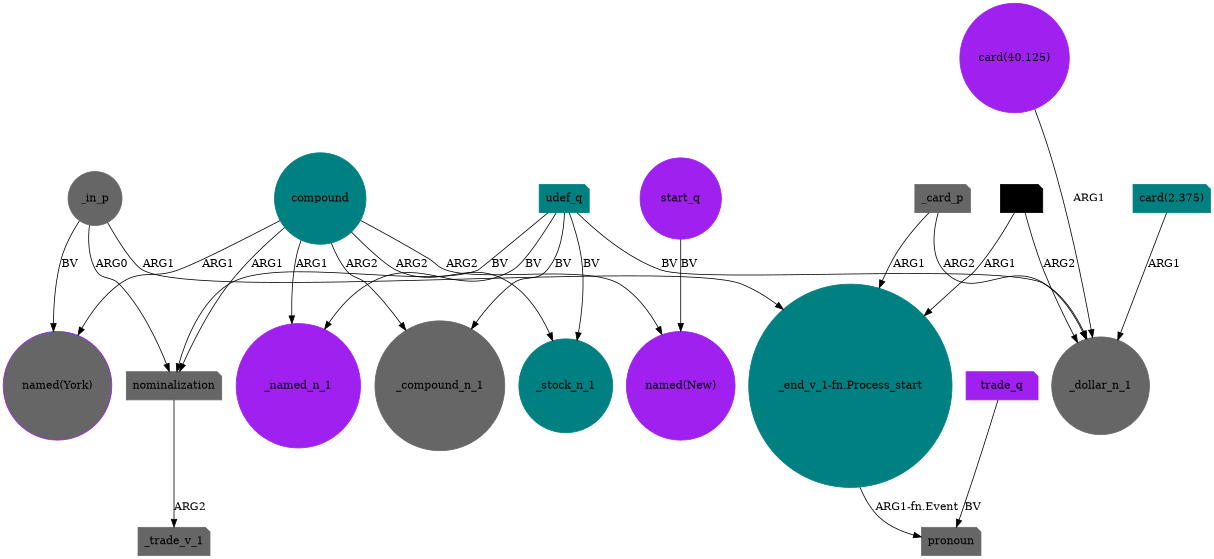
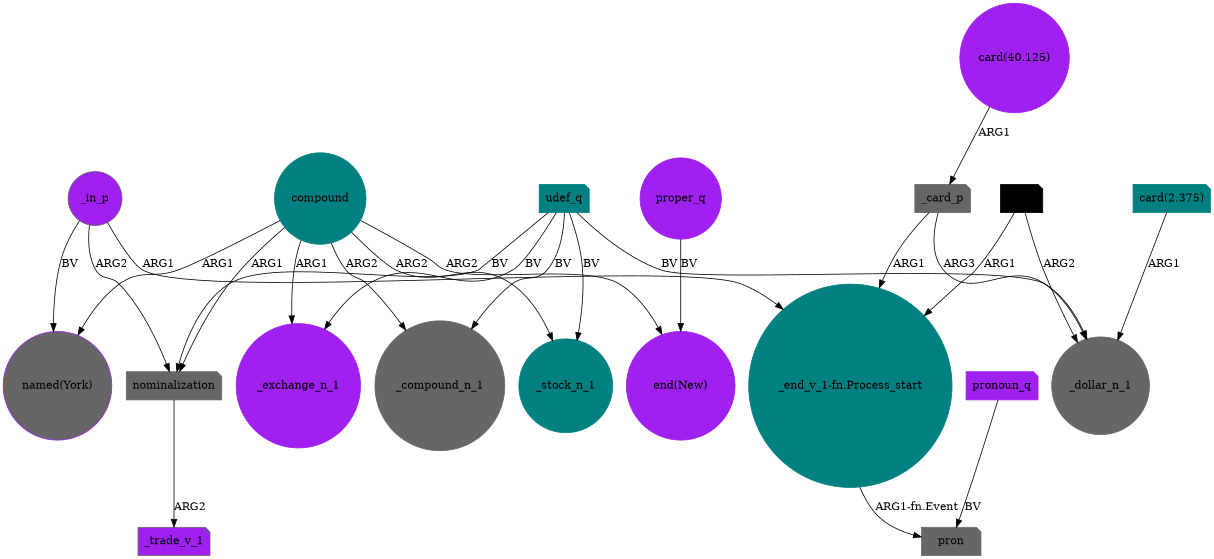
(95, 199) -> (95, 199)
(681, 199) -> (681, 199)
(1068, 218) -> (972, 142)
(112, 264) -> (112, 264)
(959, 264) -> (959, 264)
(298, 386) -> (298, 386)
(681, 386) -> (681, 386)
(1002, 386) -> (1002, 386)
(174, 541) -> (174, 541)
(951, 541) -> (951, 541)
